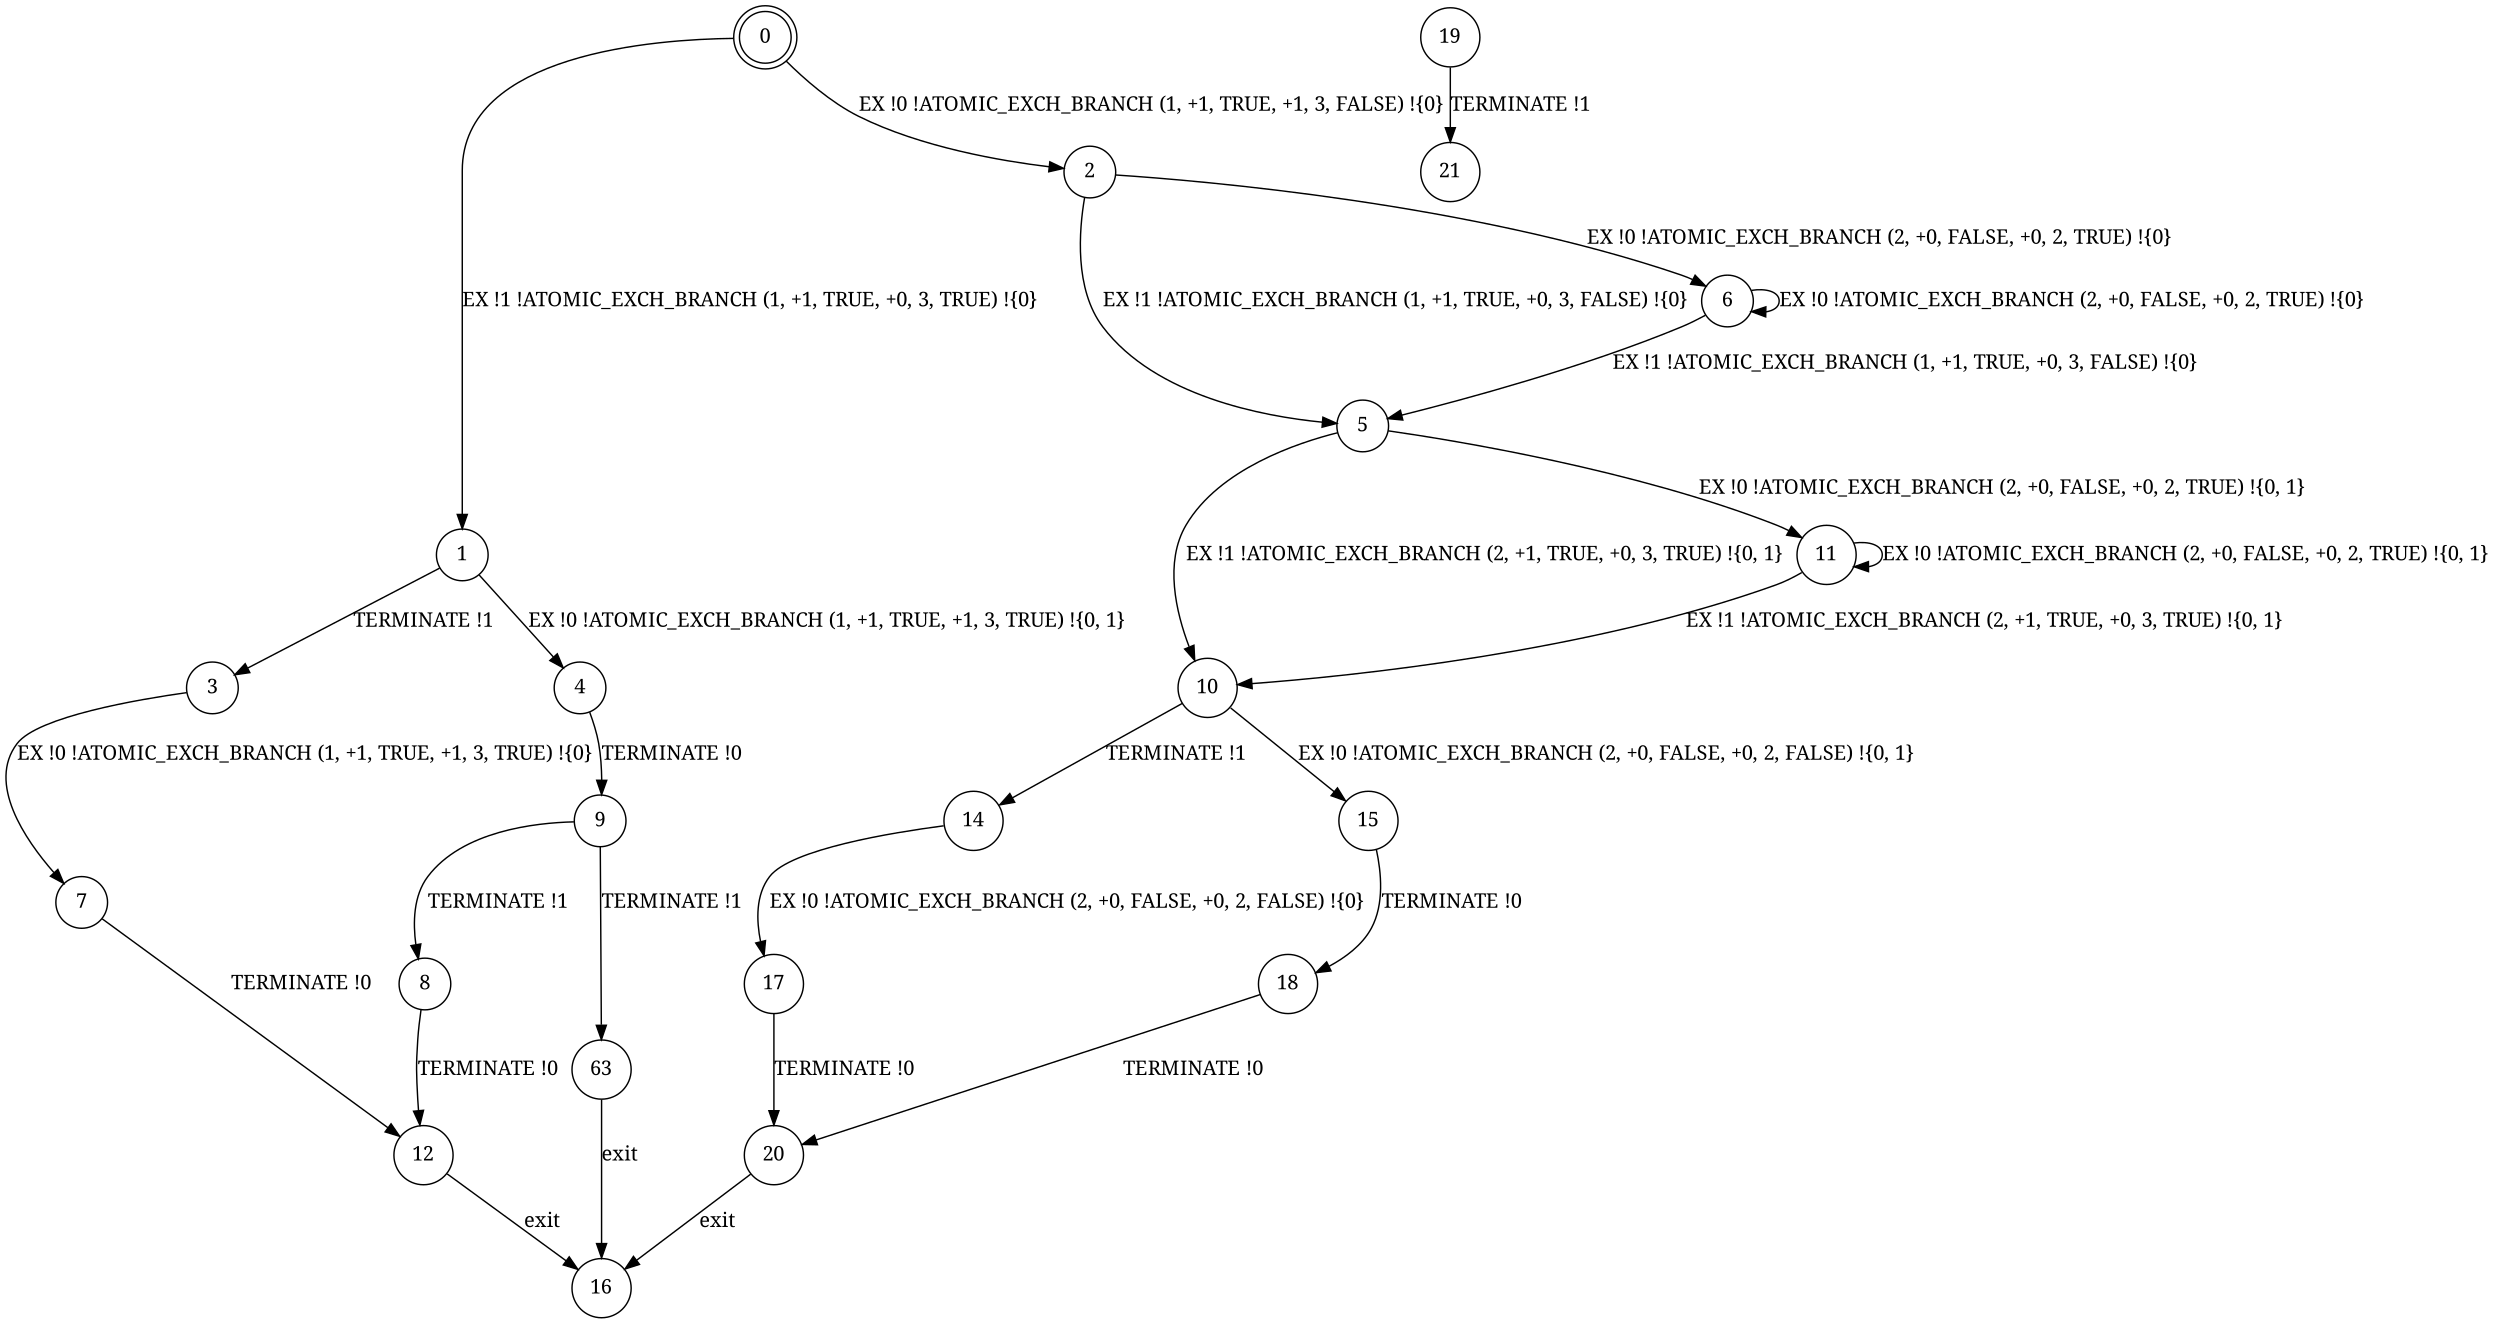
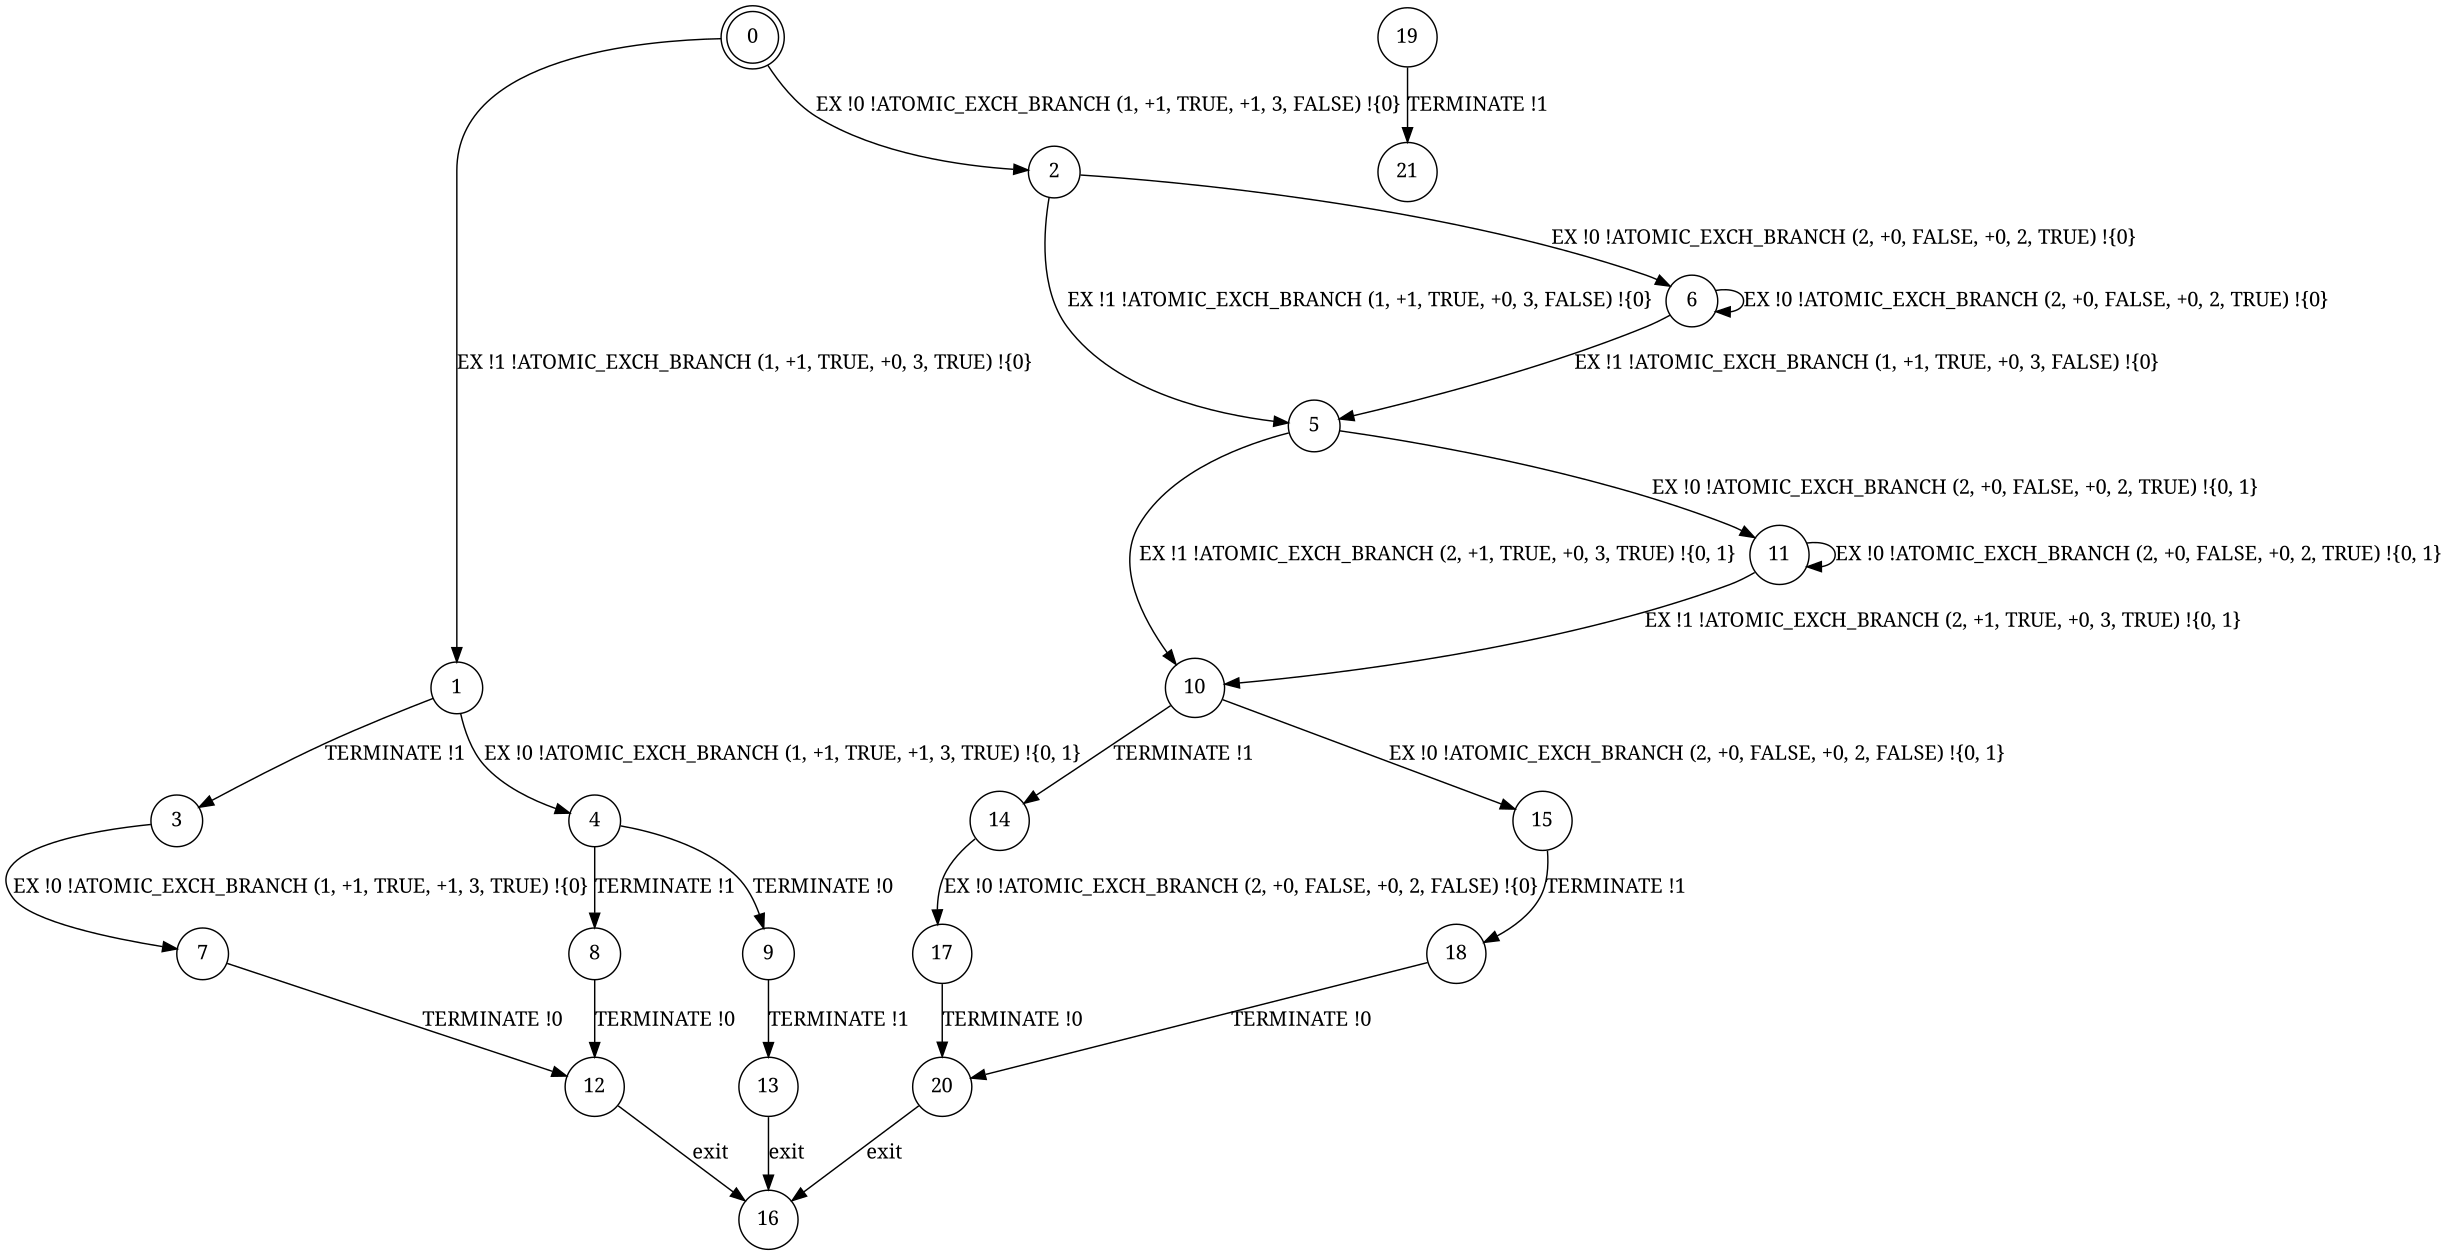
(462, 848) -> (595, 880)
(1452, 902) -> (1616, 887)
(602, 1070) -> (768, 1087)
